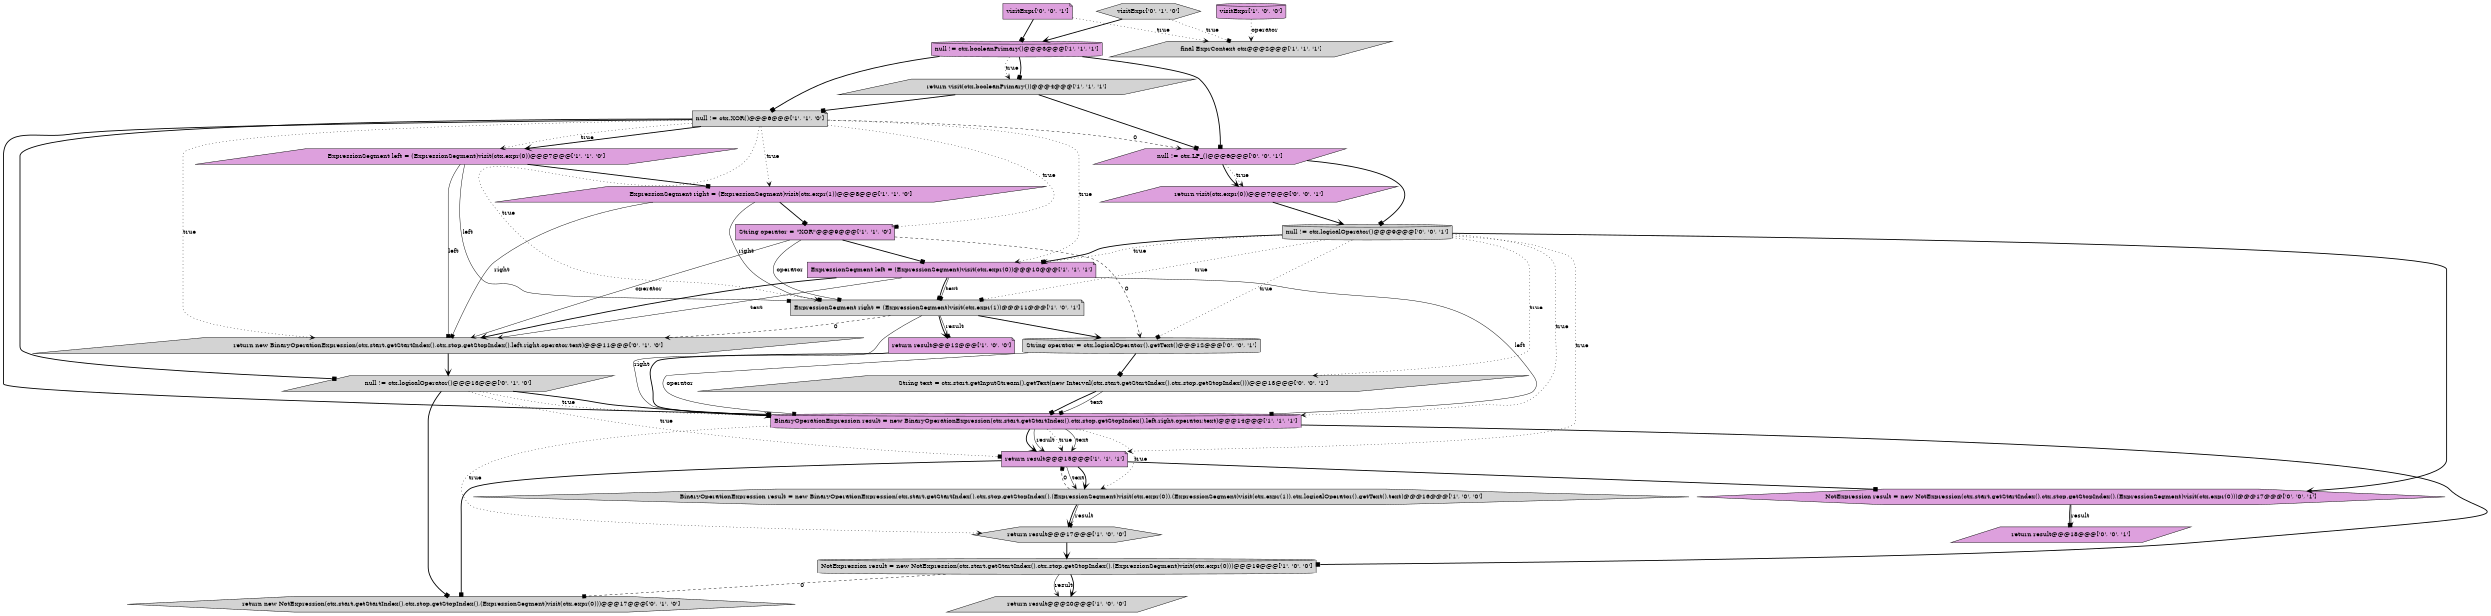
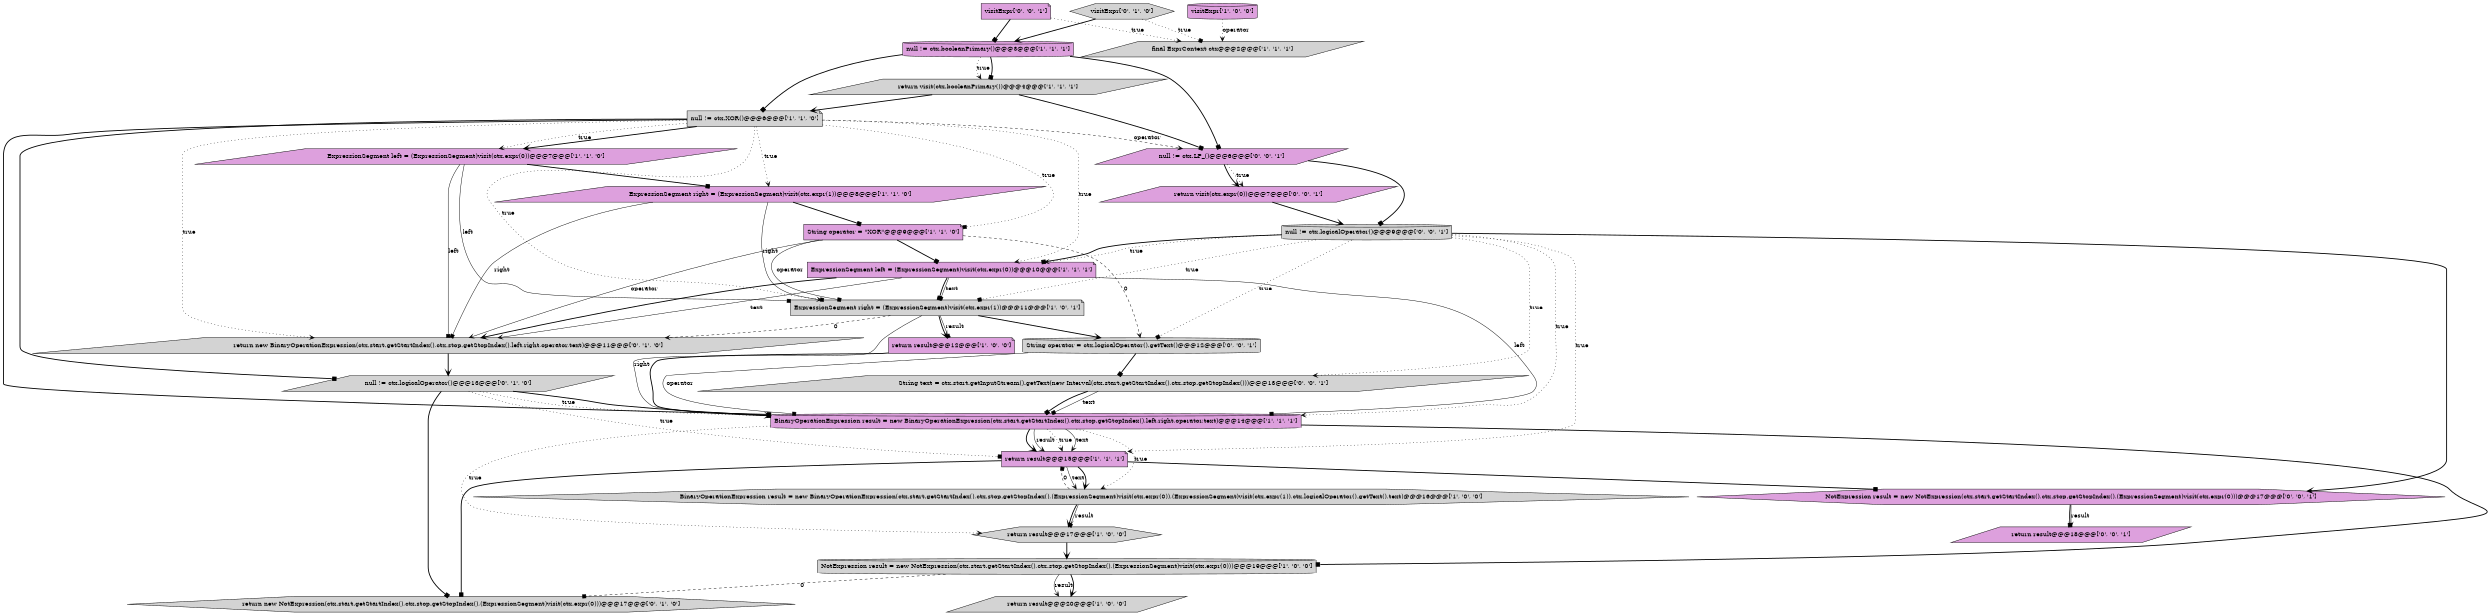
(891, 103) -> (874, 102)
(1135, 138) -> (1147, 138)
